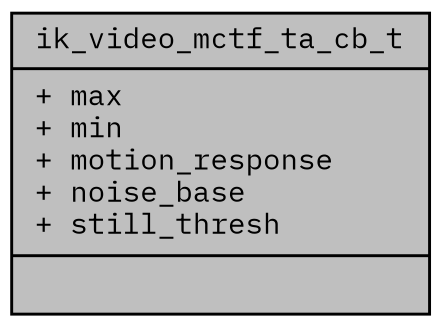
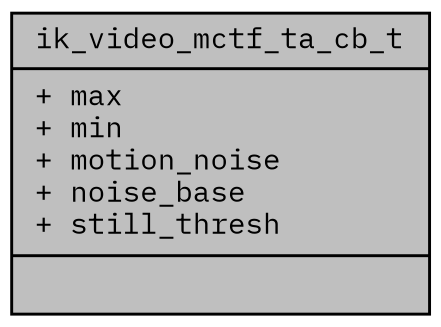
(186, 161) -> (159, 161)
